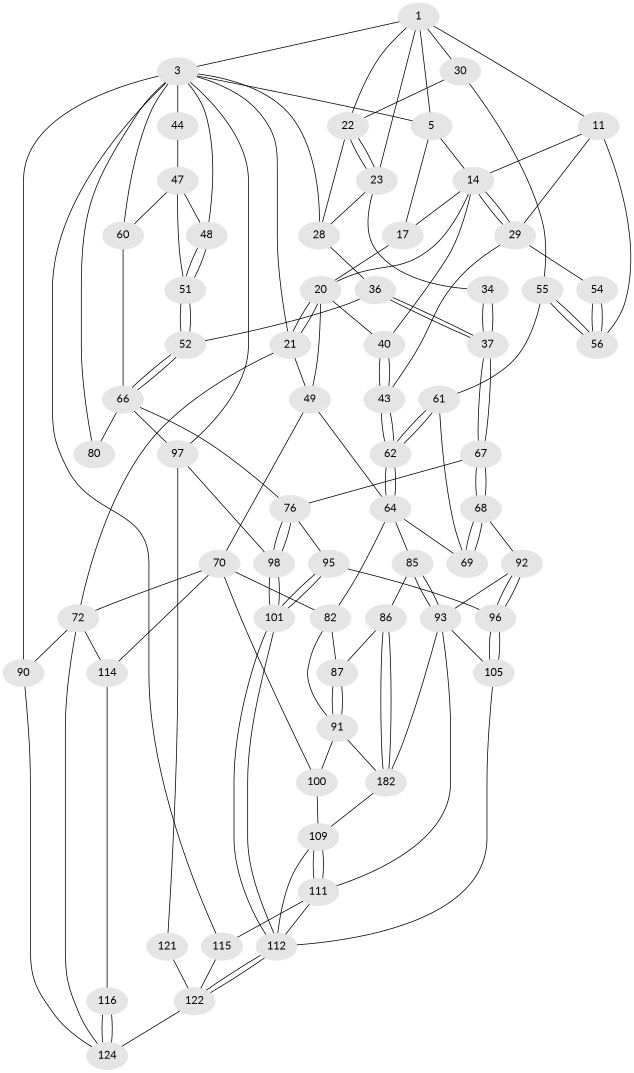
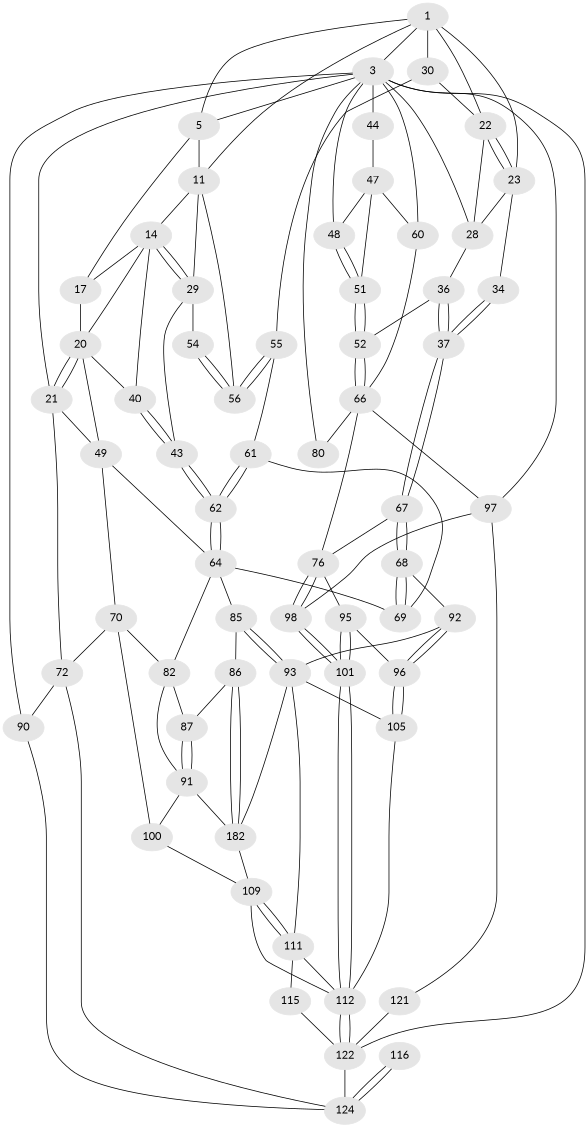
(452, 153) -> (199, 154)
(97, 500) -> (585, 577)
(107, 673) -> none
